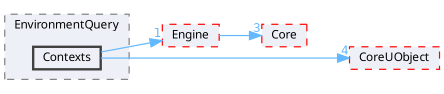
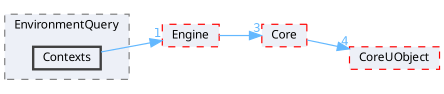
(219, 58) -> (322, 43)
